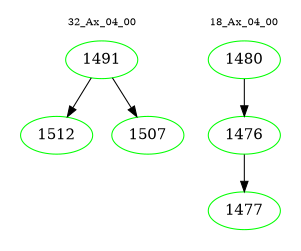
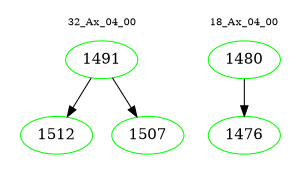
(244, 211) -> none
